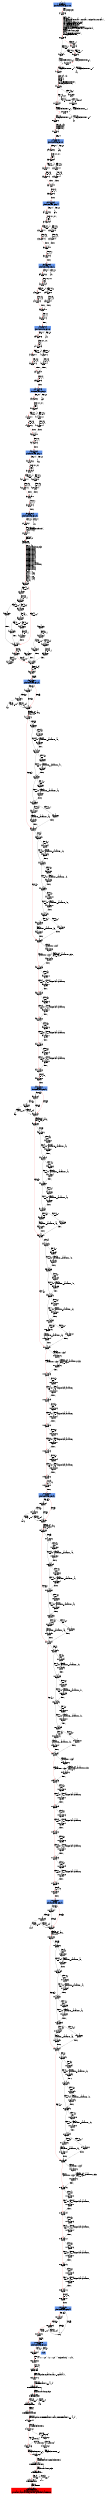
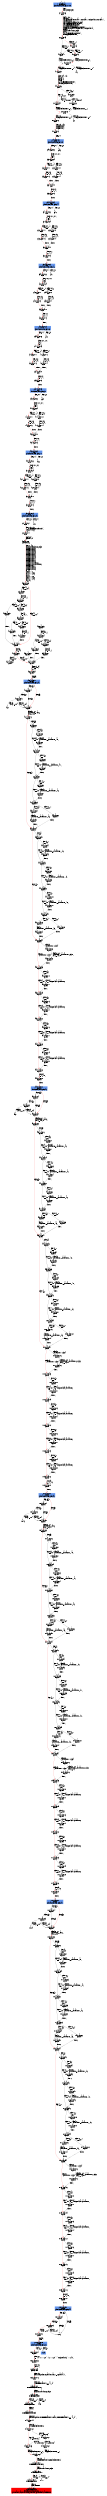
(35, 650) -> (35, 650)
